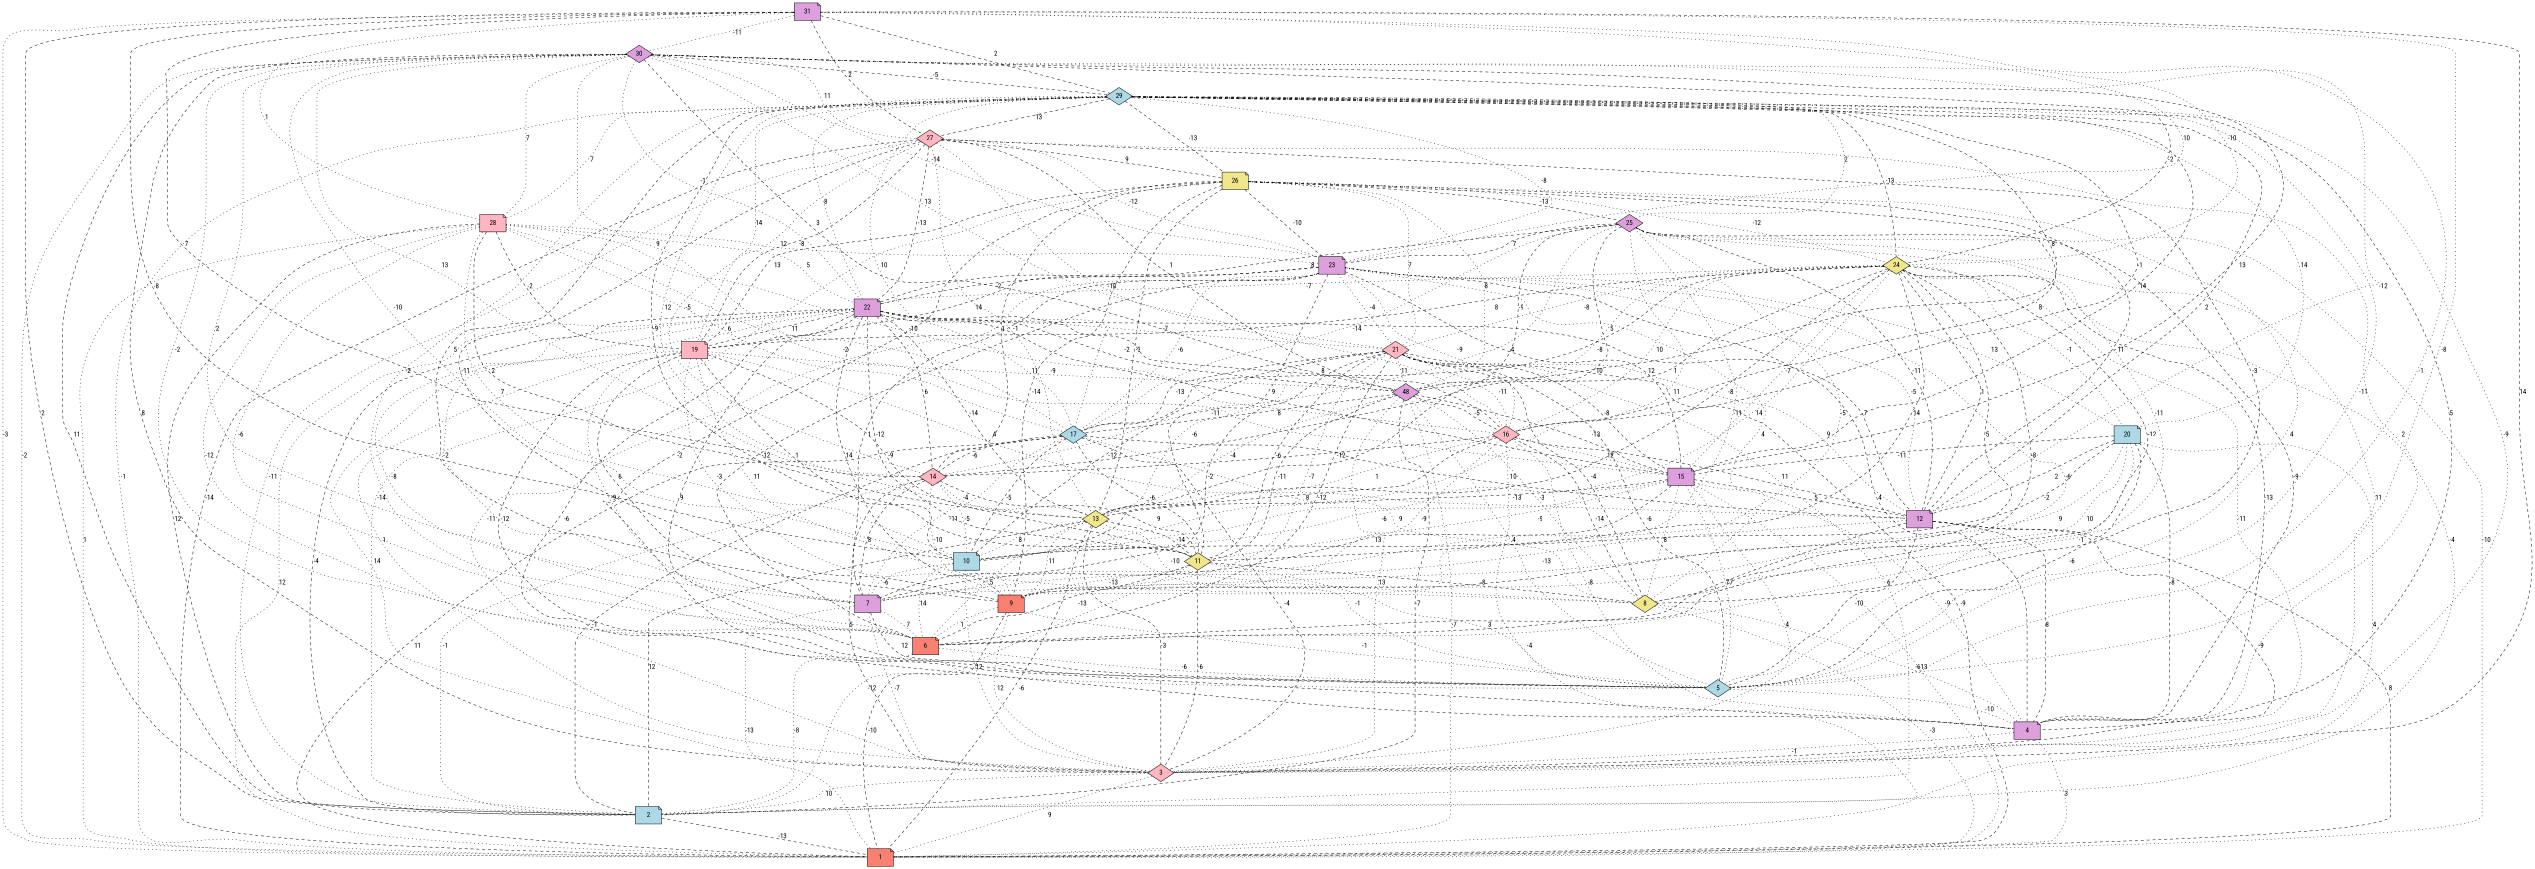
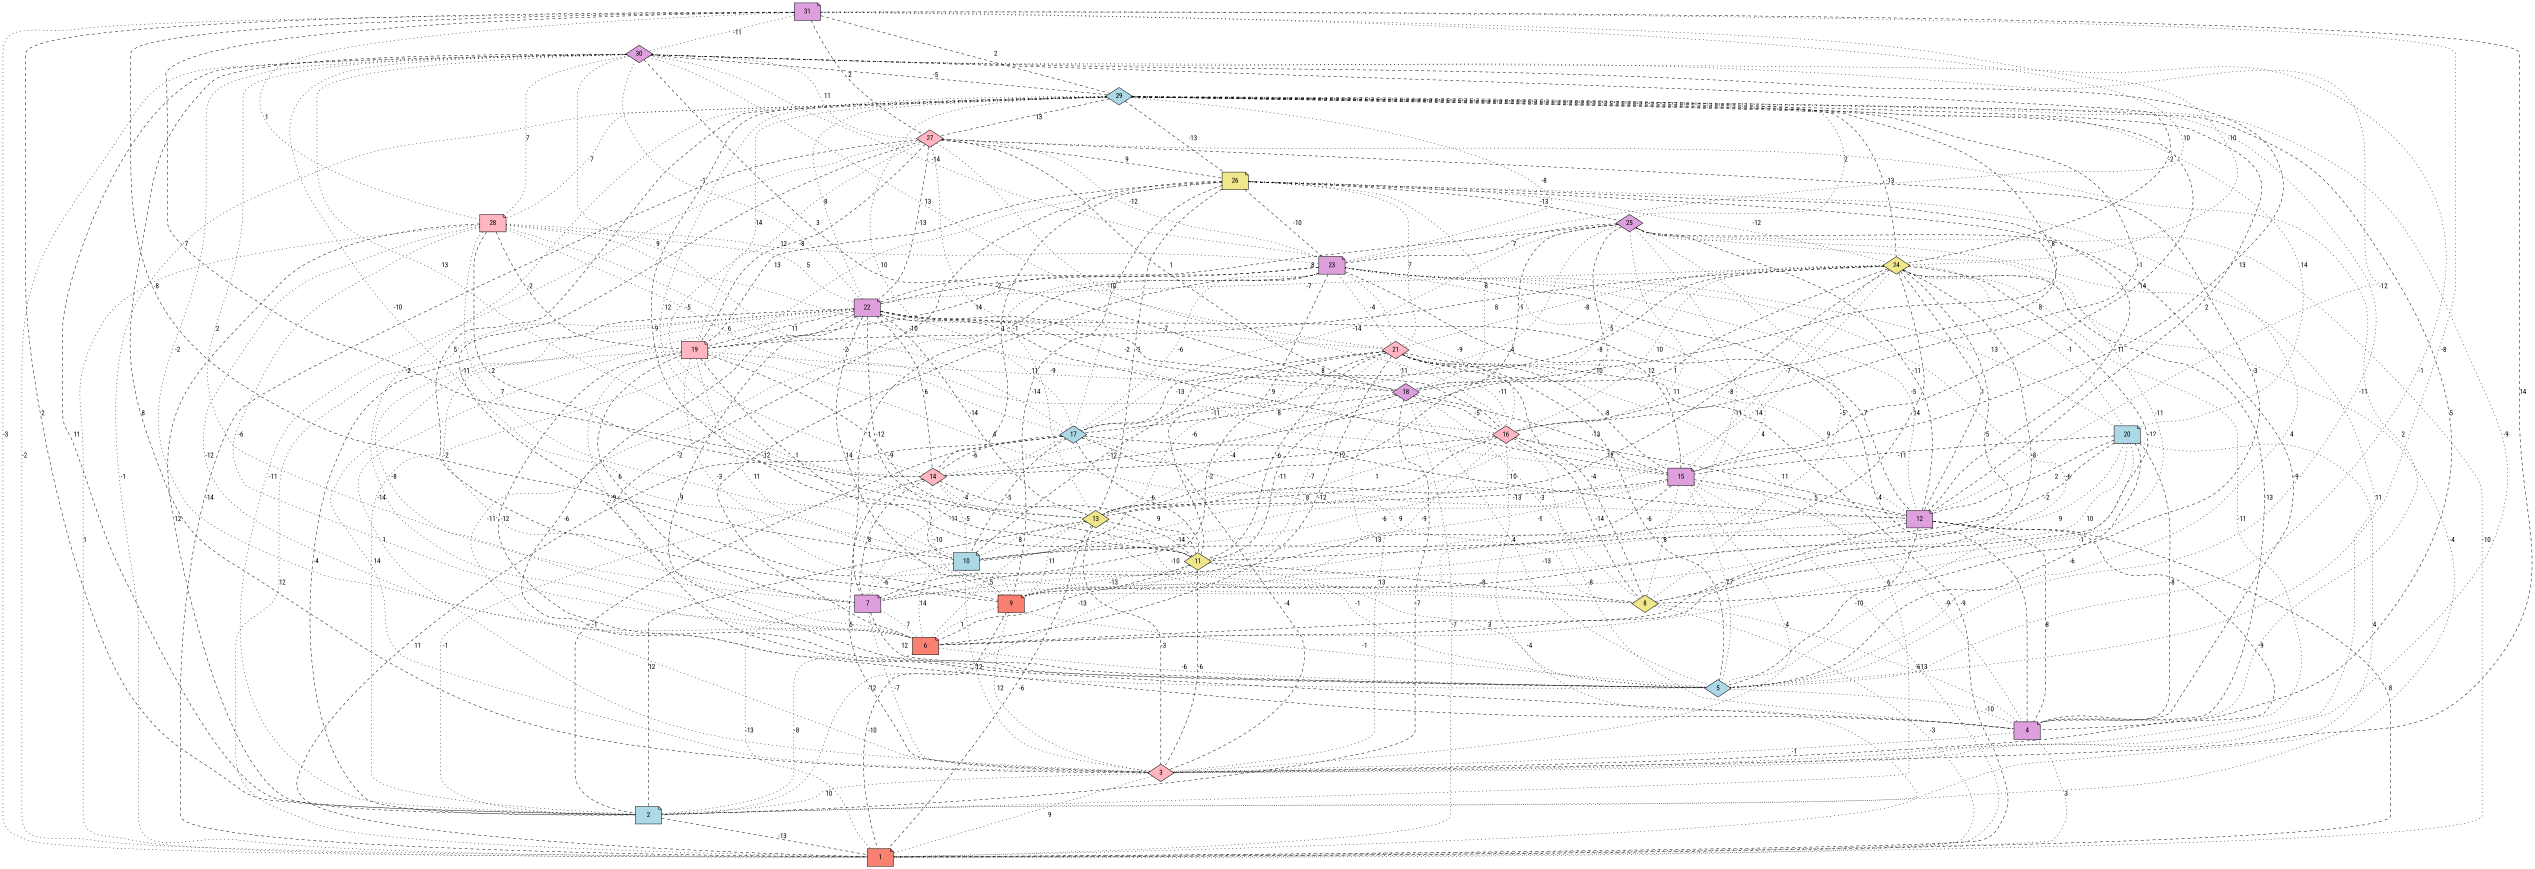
(1406, 392) -> (1406, 392)
